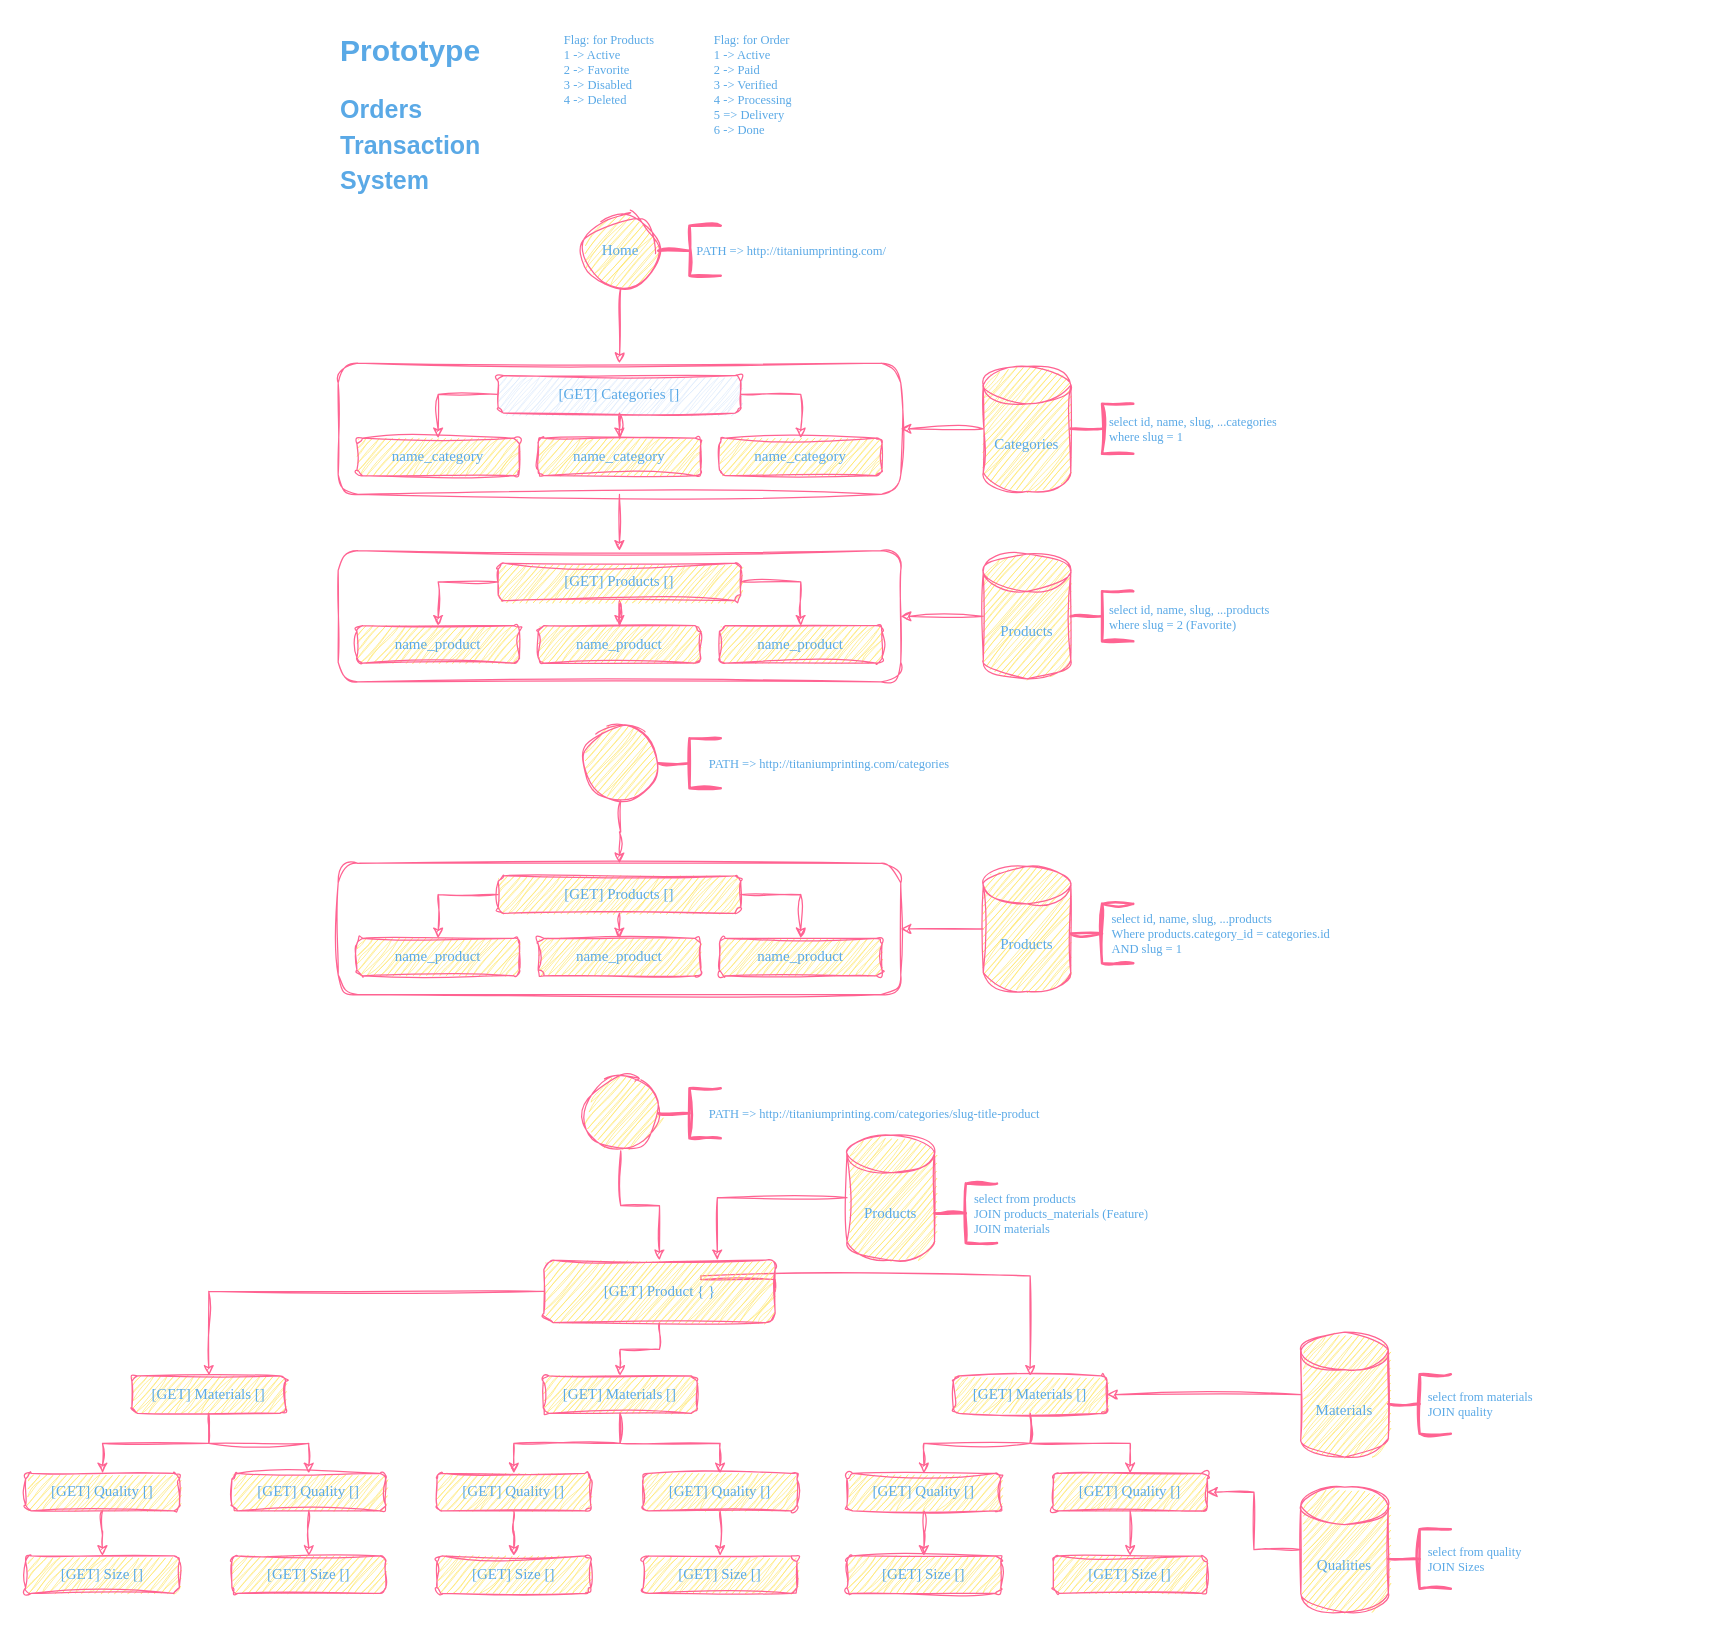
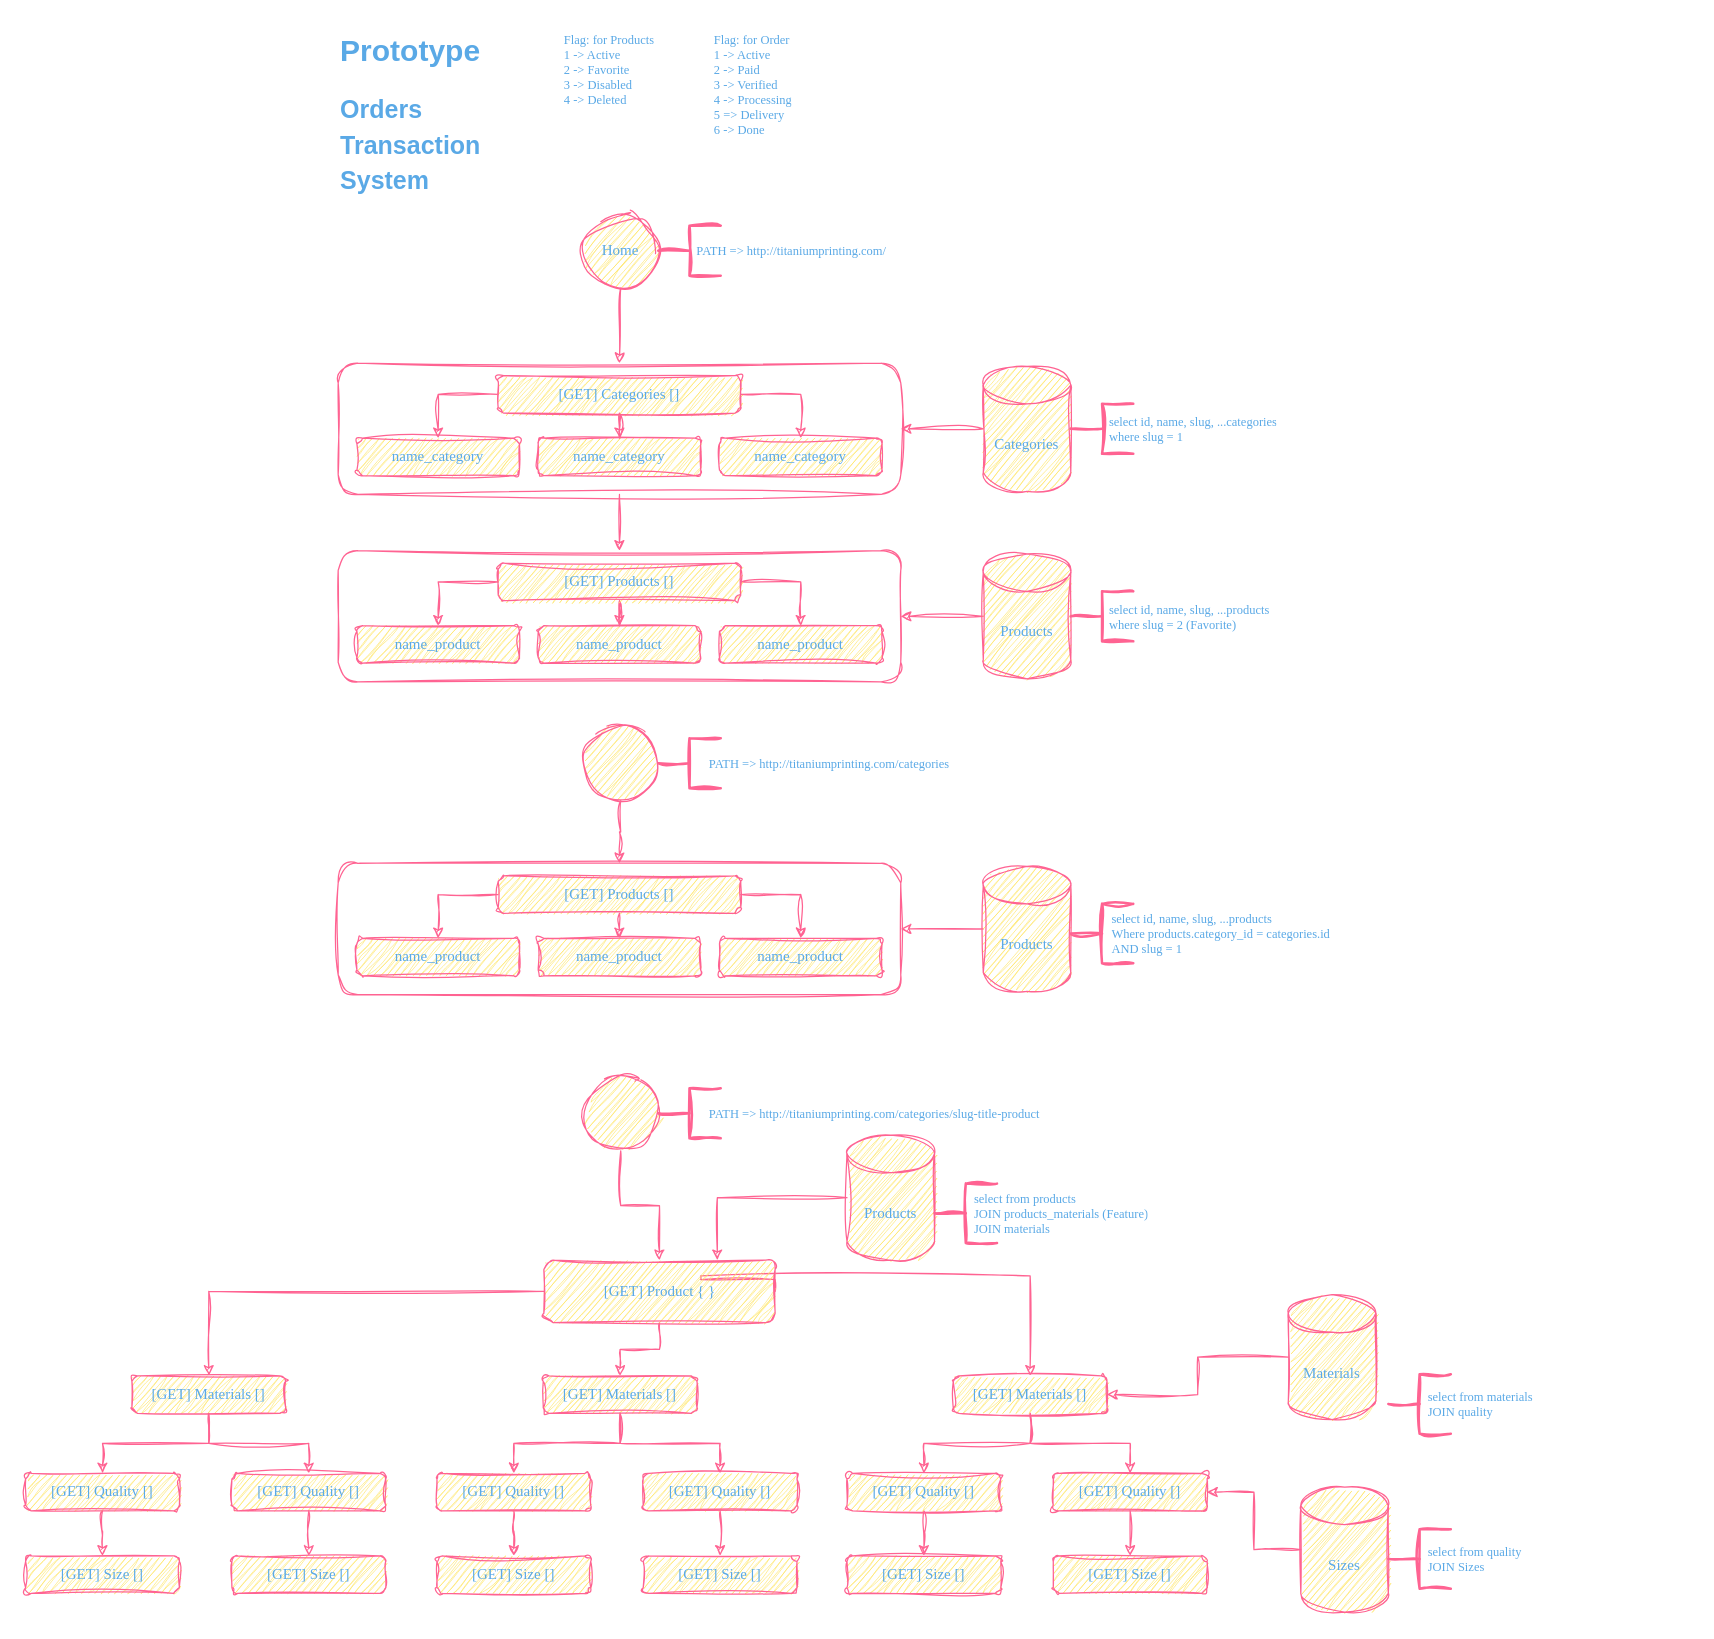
(619, 394) -> (619, 394)
(1344, 1394) -> (1332, 1357)
(1344, 1566) -> (1344, 1566)
